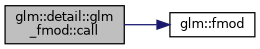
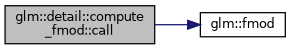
(65, 25) -> (80, 25)
